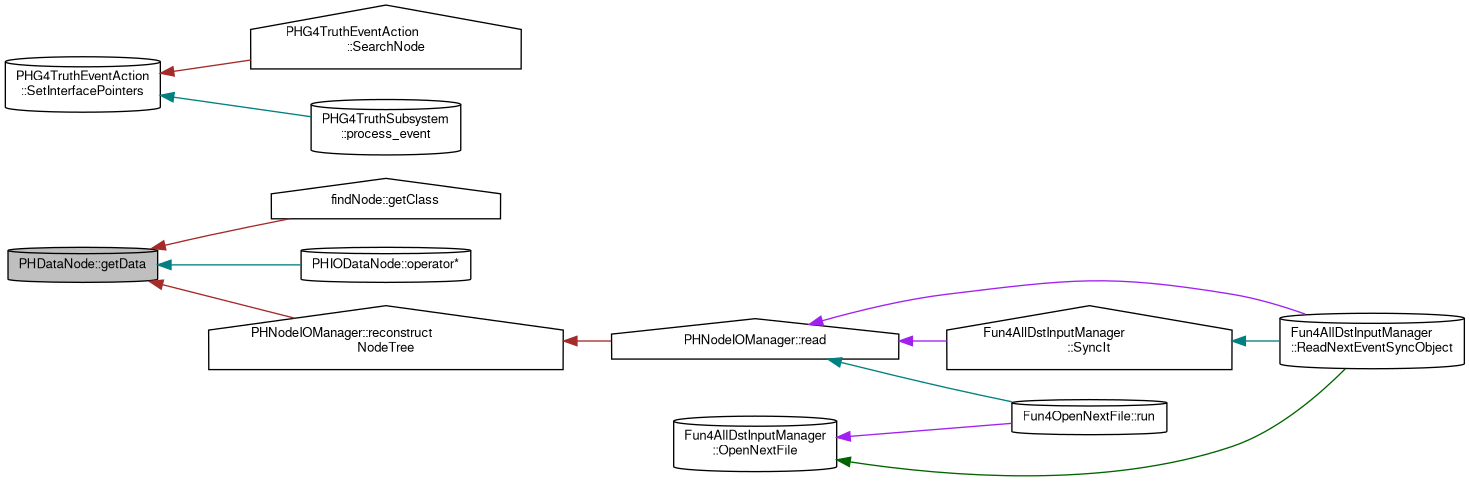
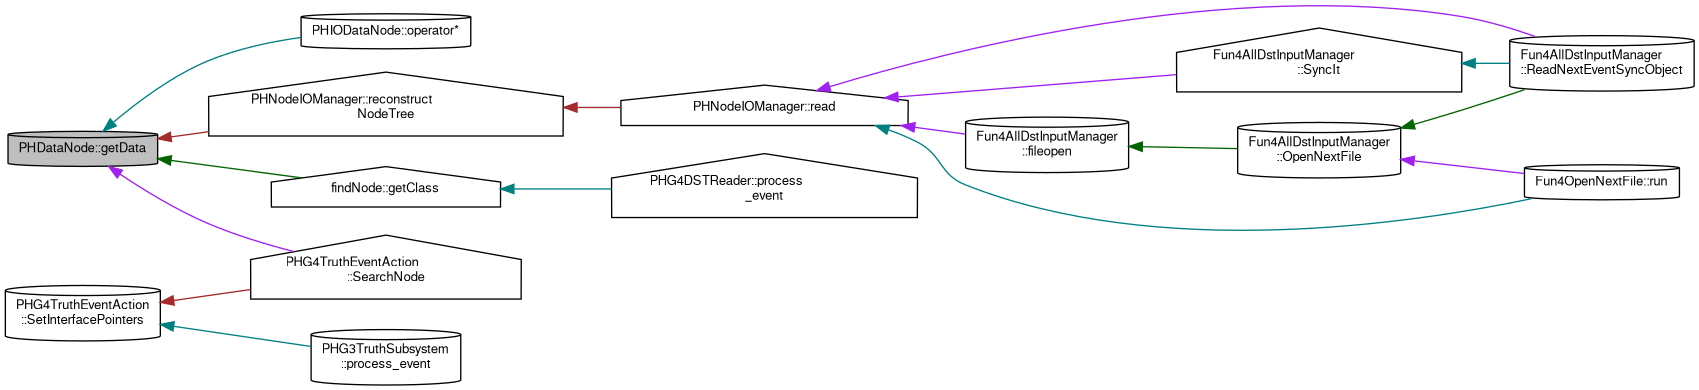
(386, 127) -> (386, 357)
none -> (1047, 145)
none -> (765, 189)
none -> (203, 221)
(227, 231) -> (237, 169)
